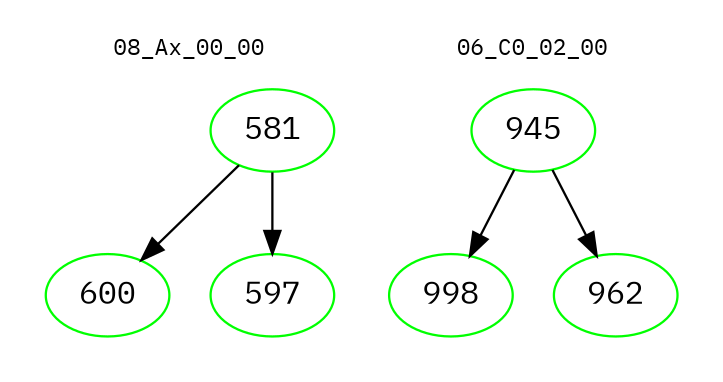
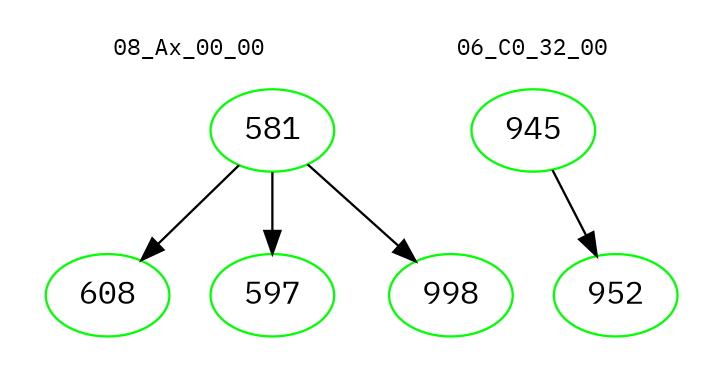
(533, 49) -> (533, 49)
(497, 203) -> (337, 191)
(108, 295) -> (108, 295)
(616, 295) -> (616, 295)
